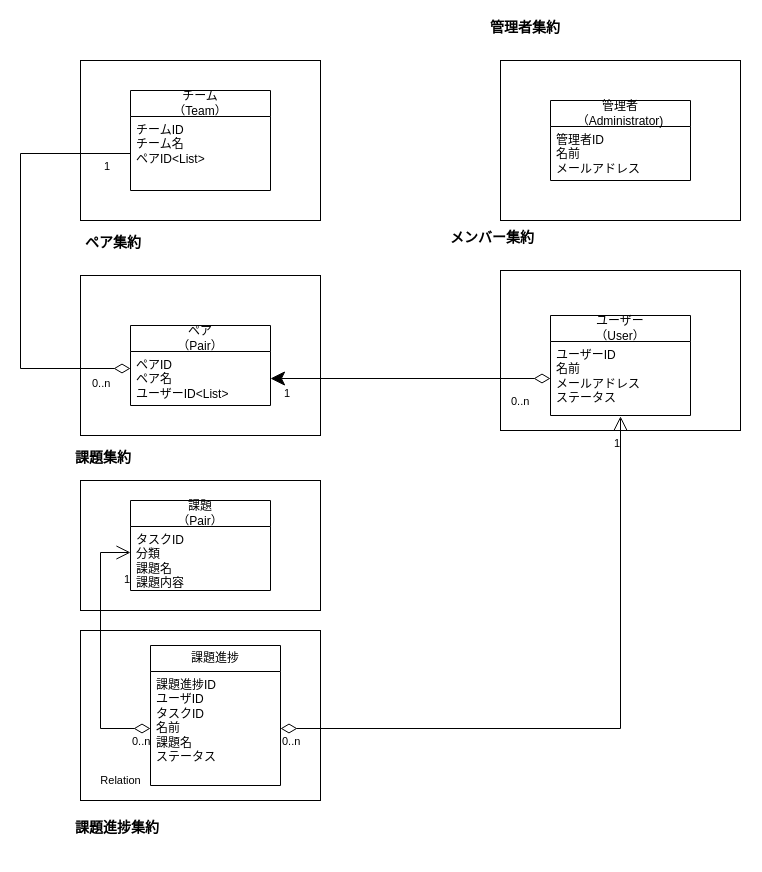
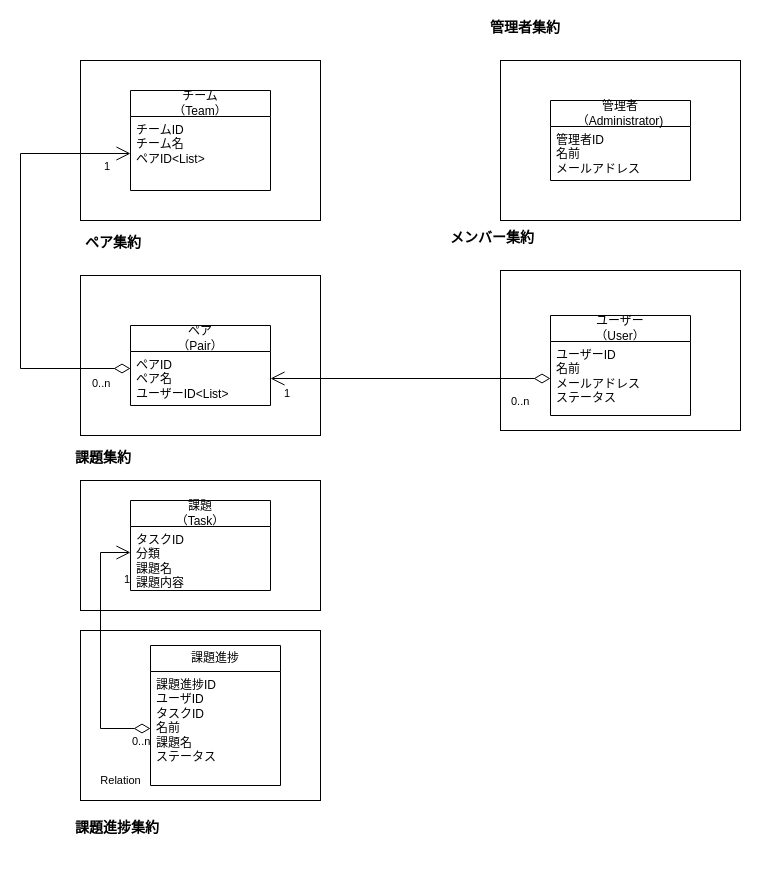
(124, 154) -> (124, 154)
(283, 379) -> (279, 379)
(201, 514) -> (201, 514)
(612, 729) -> none
